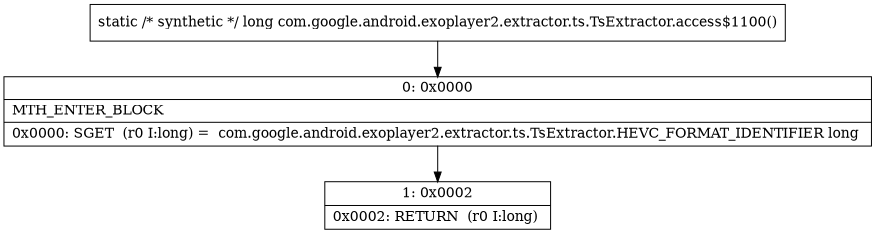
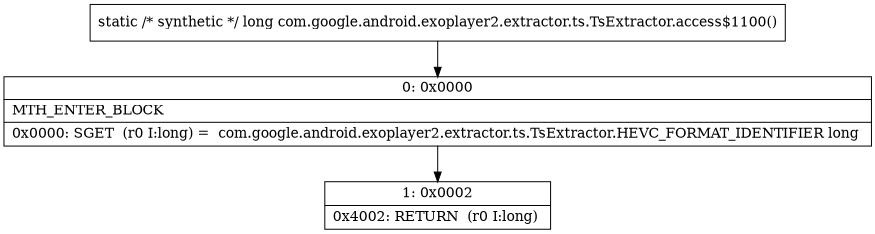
(438, 217) -> (438, 217)
